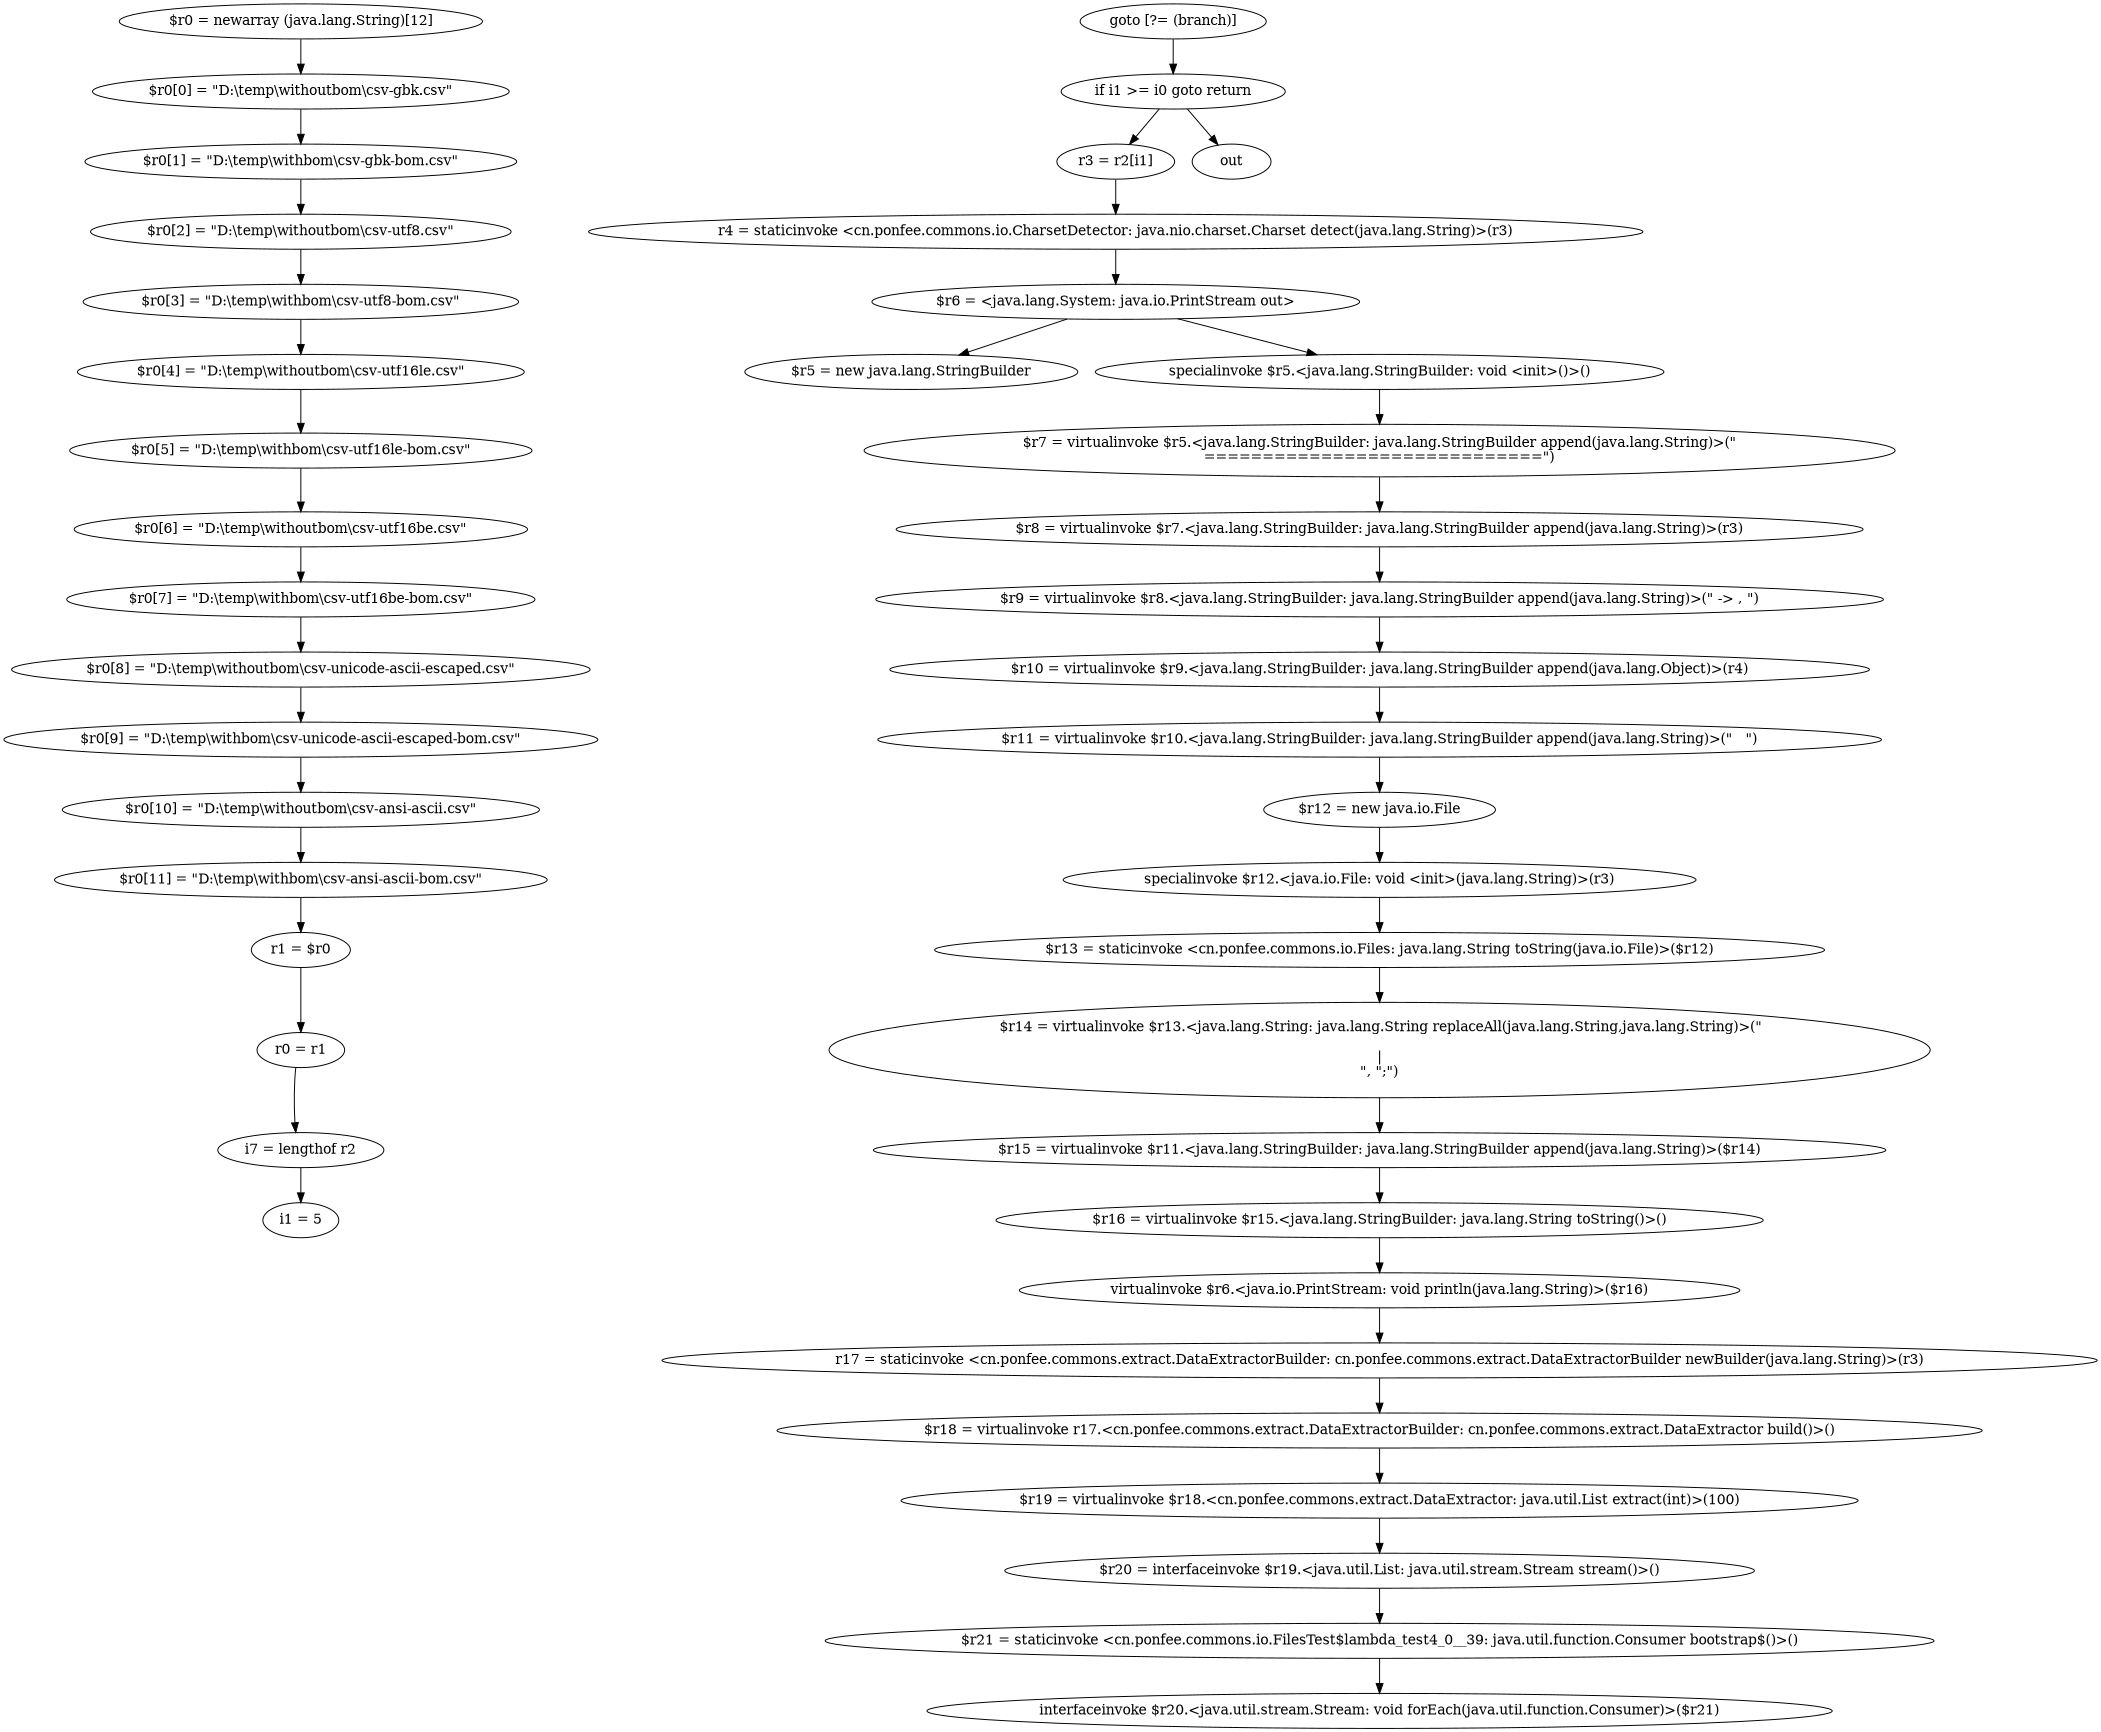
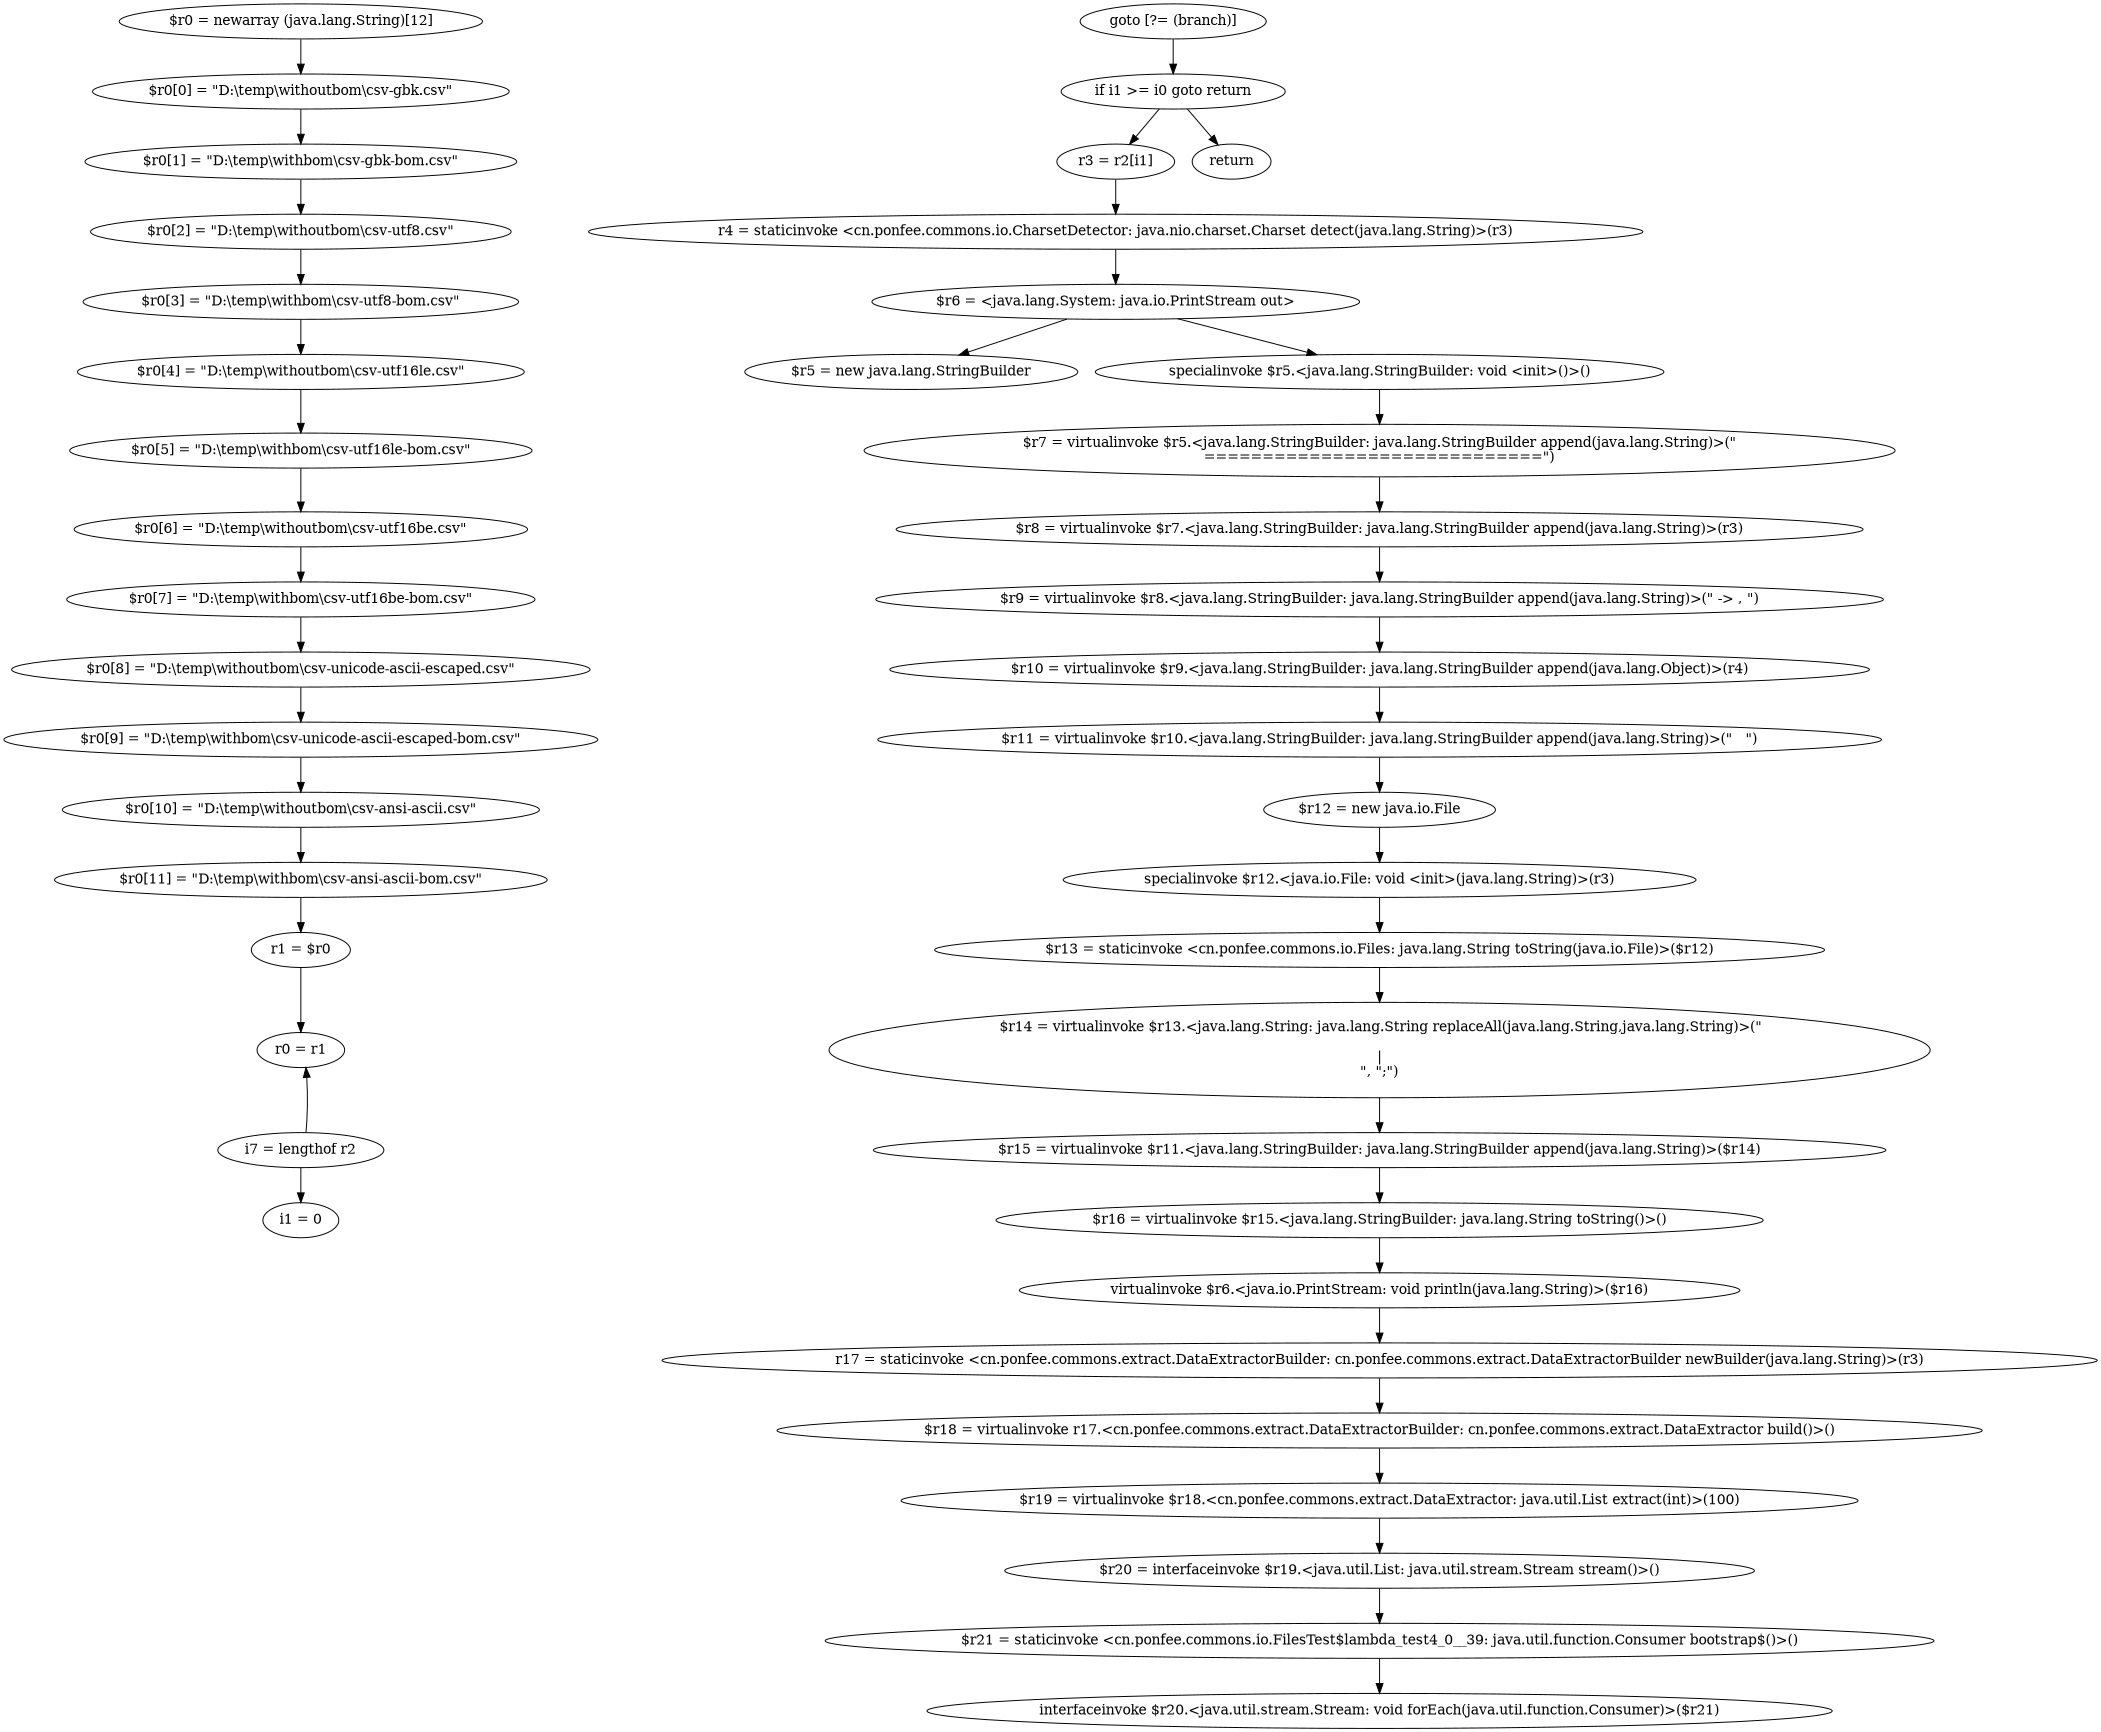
(1232, 162) -> (1232, 162)
(294, 1095) -> (307, 1105)
(301, 1220) -> (301, 1220)
